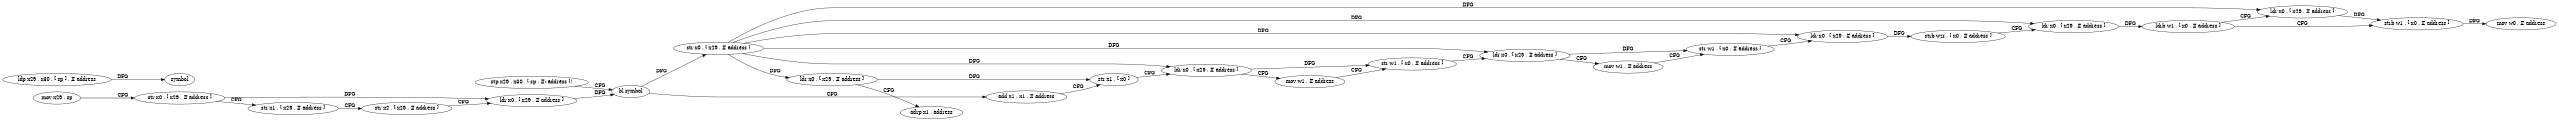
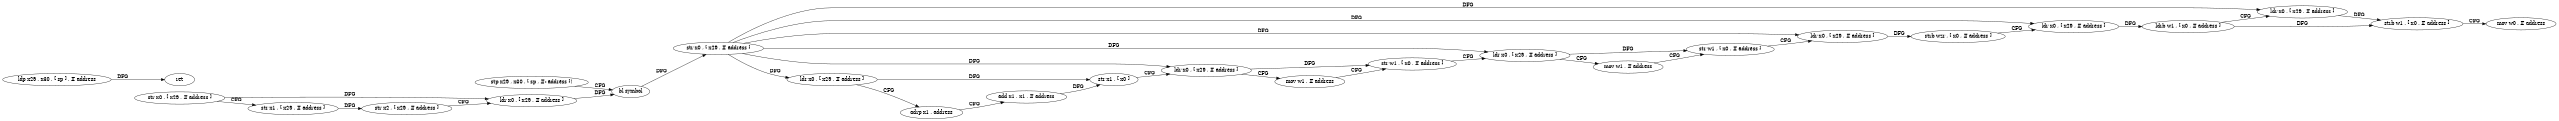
(2475, 21) -> (2475, 21)
(2302, 24) -> (2302, 24)
(180, 80) -> (180, 80)
(1078, 87) -> (1078, 87)
(816, 97) -> (980, 107)
(57, 98) -> none
(350, 106) -> (350, 106)
